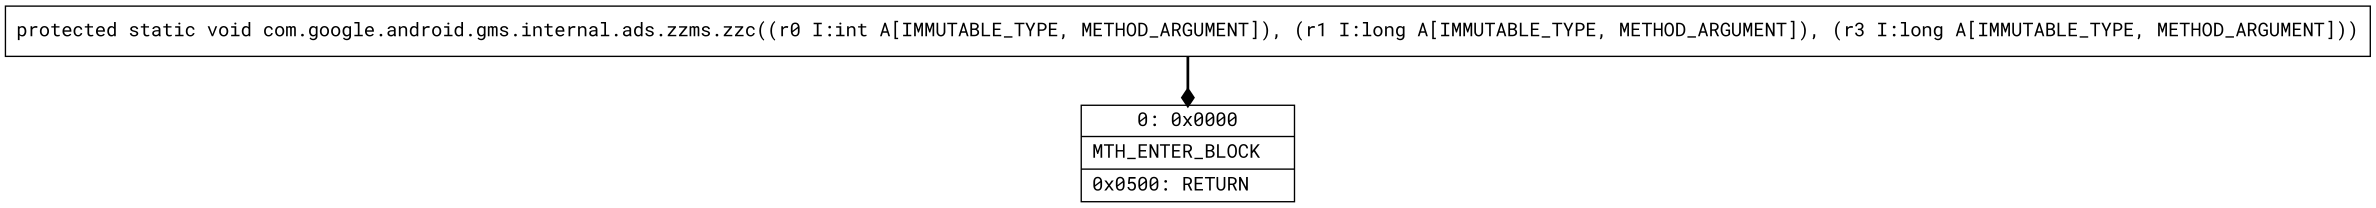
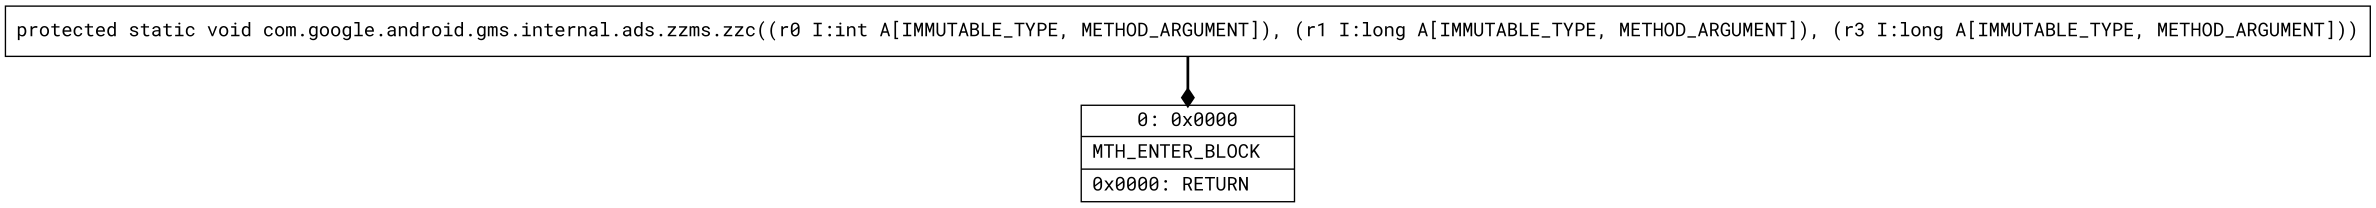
(1188, 185) -> (1188, 185)
